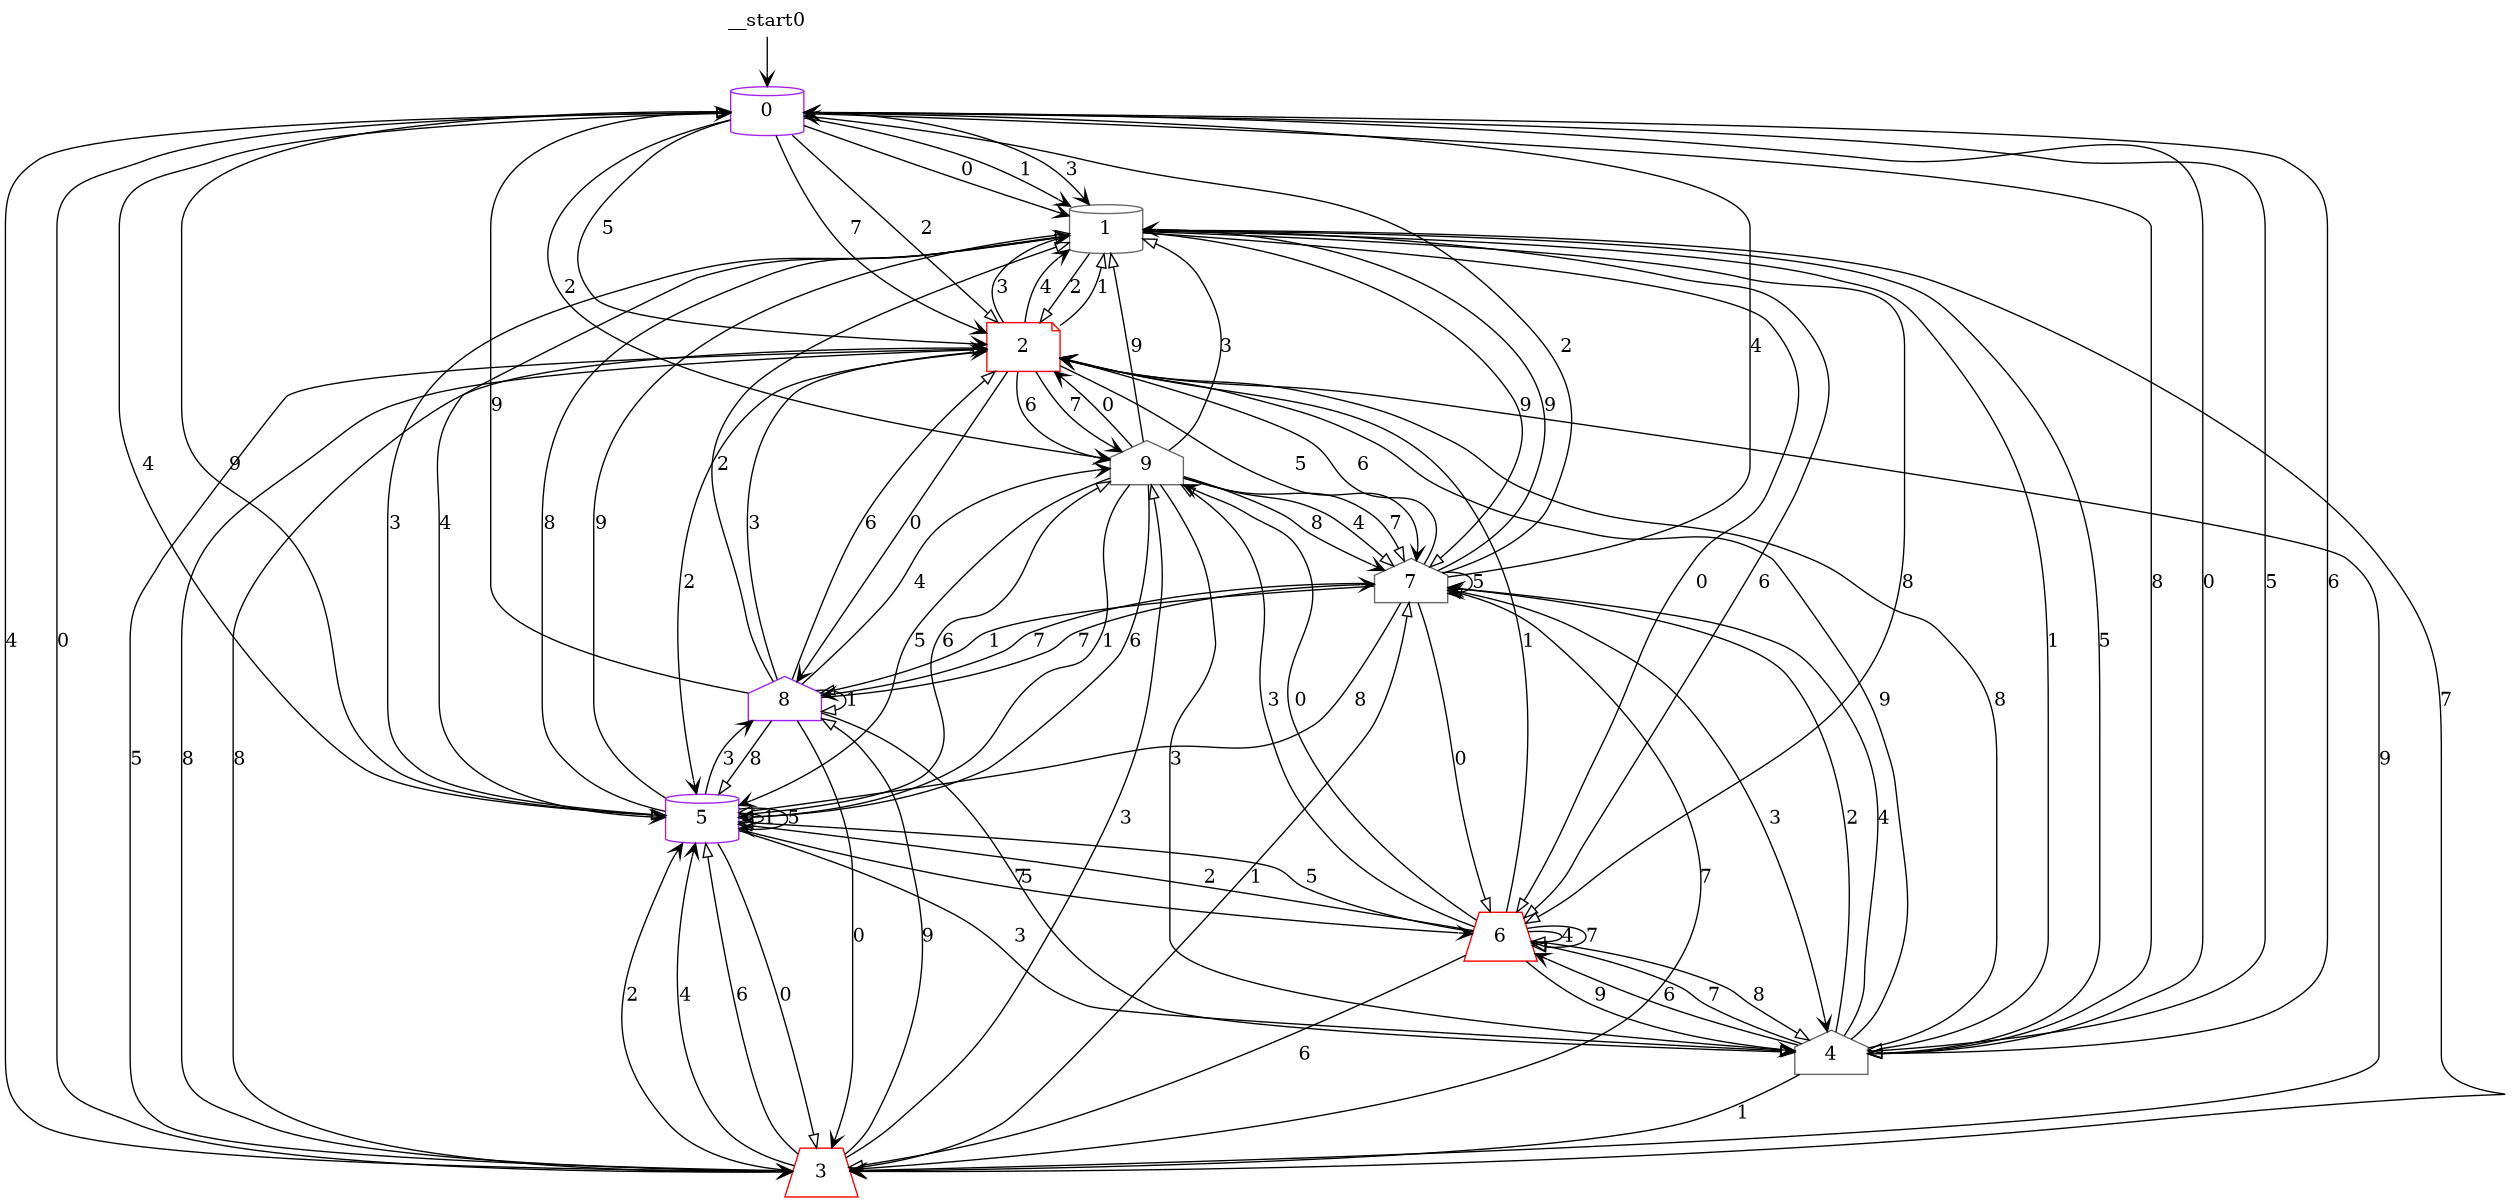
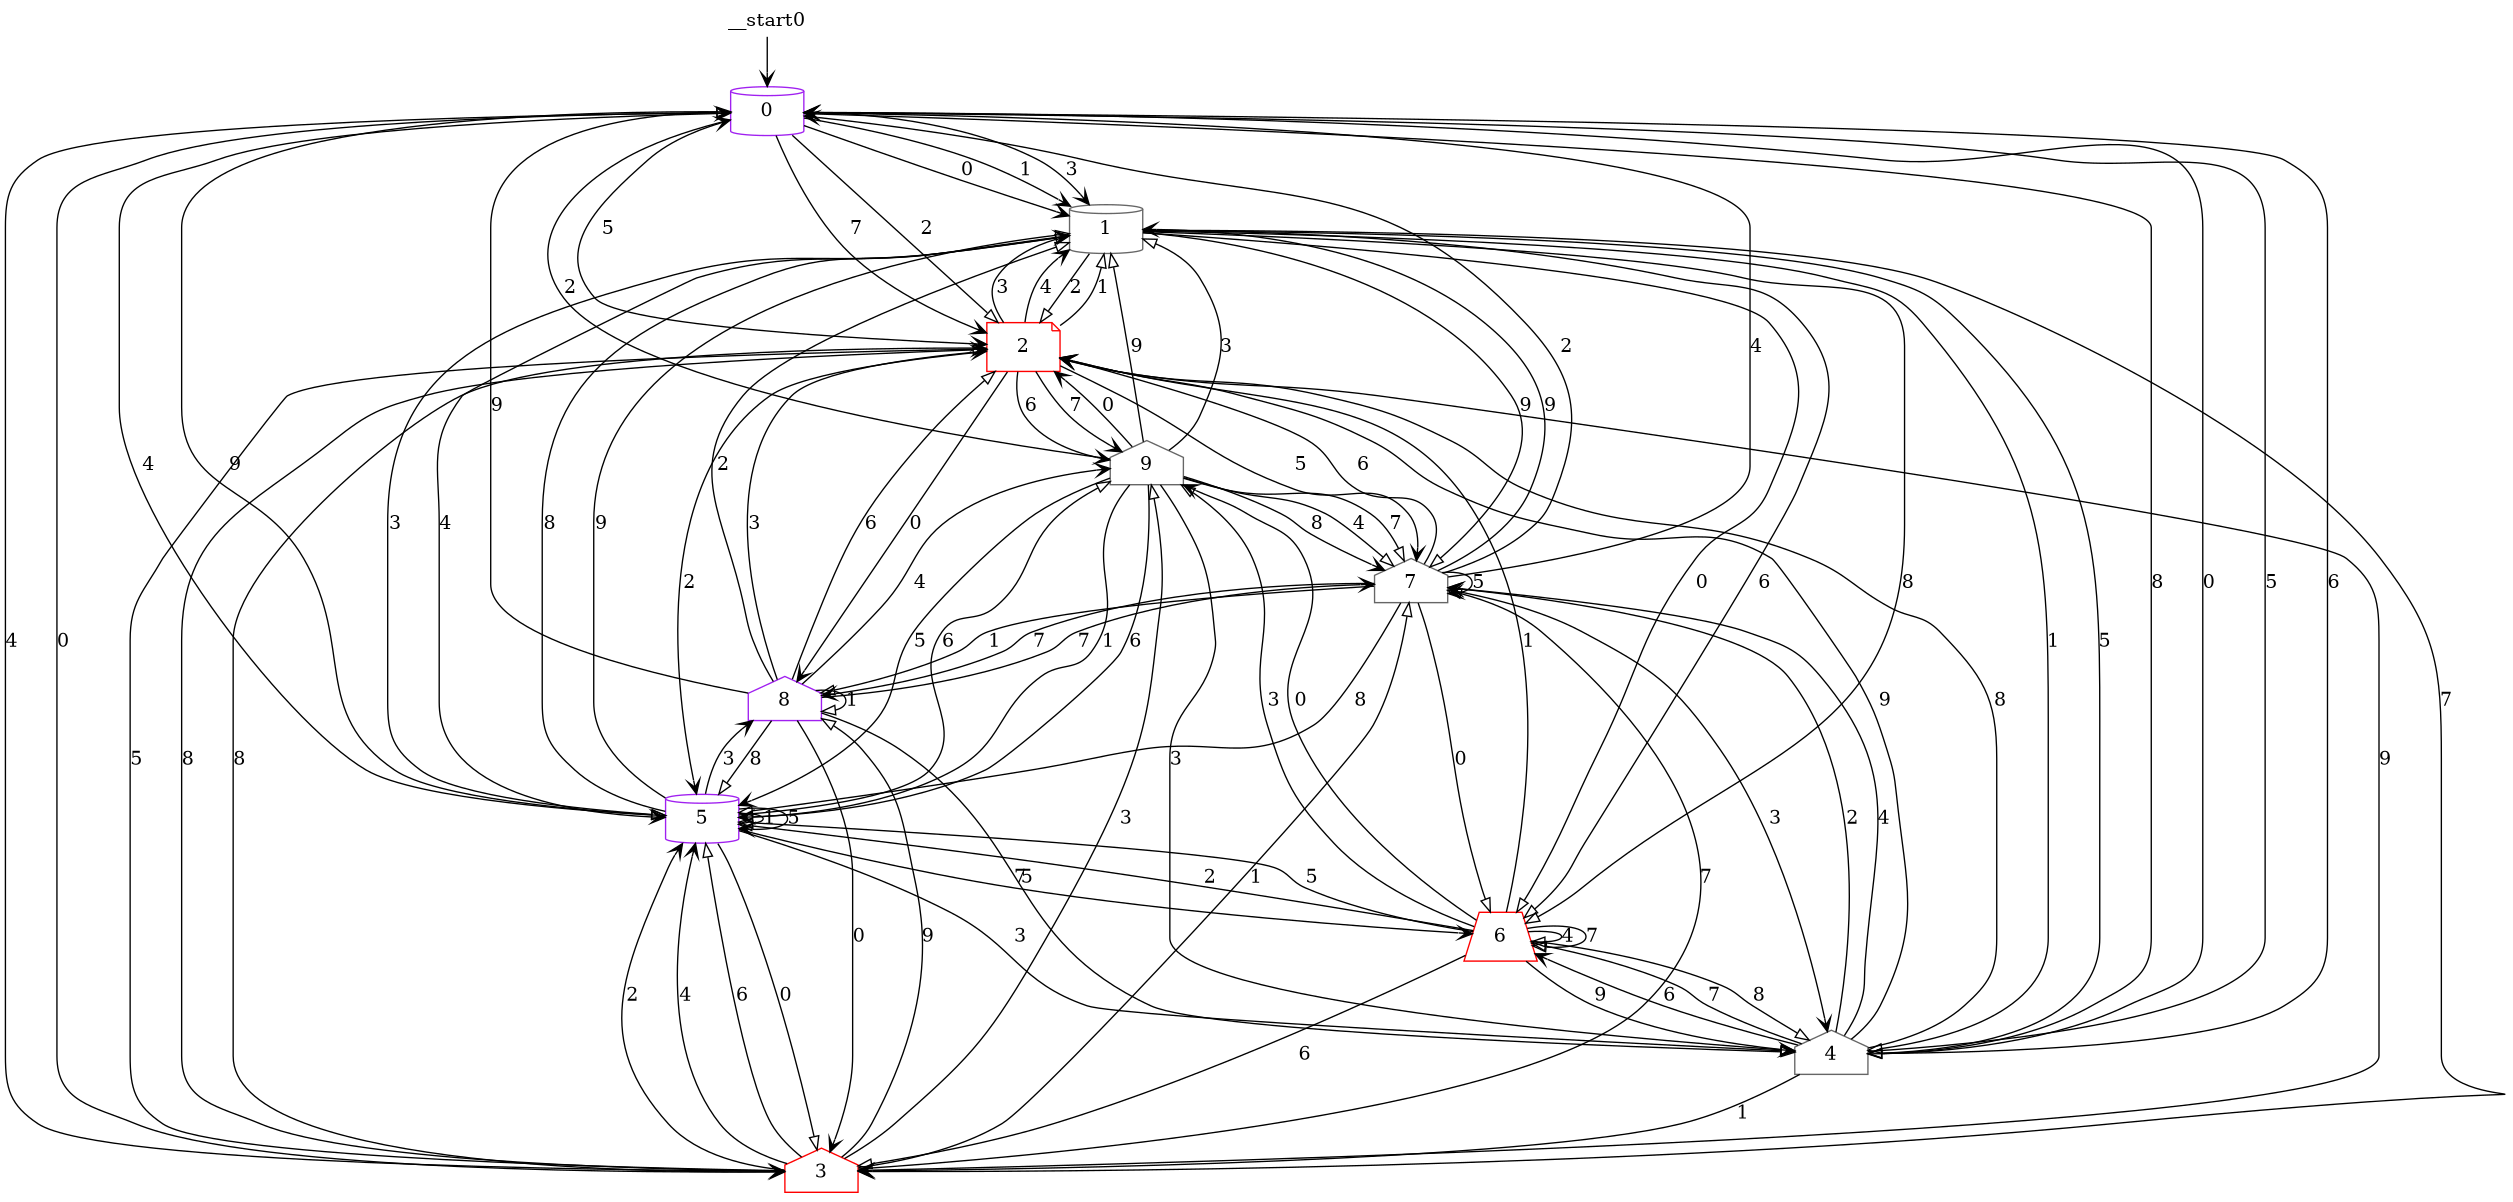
(702, 373) -> (715, 377)
(821, 1173) -> (821, 1173)
